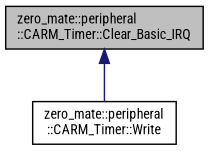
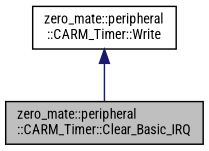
(104, 83) -> (104, 83)
